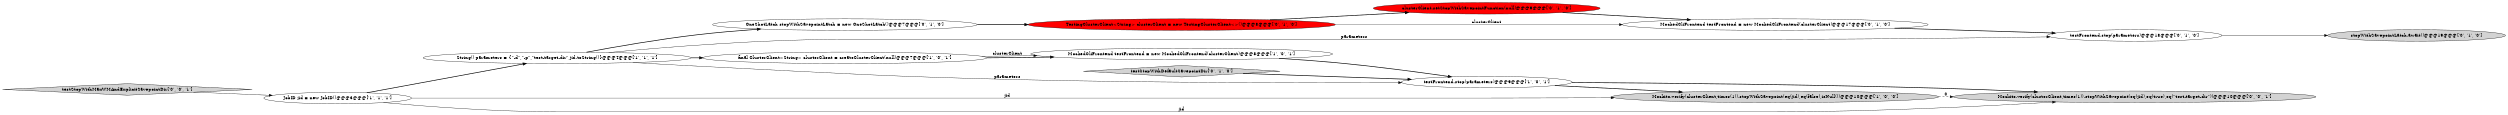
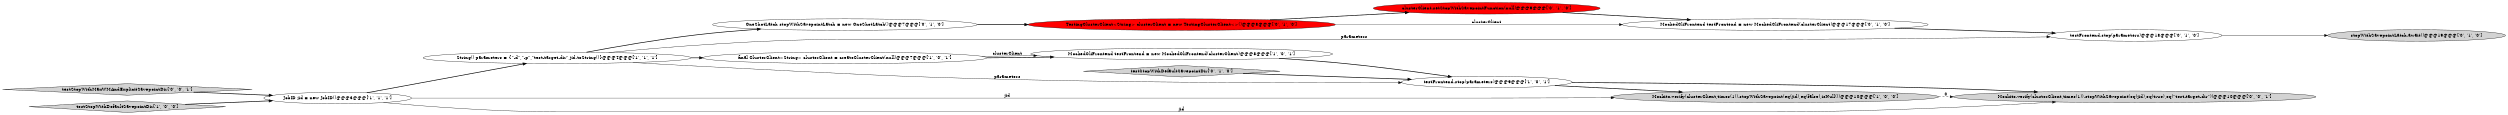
(231, 94) -> (231, 94)
none -> (127, 107)
